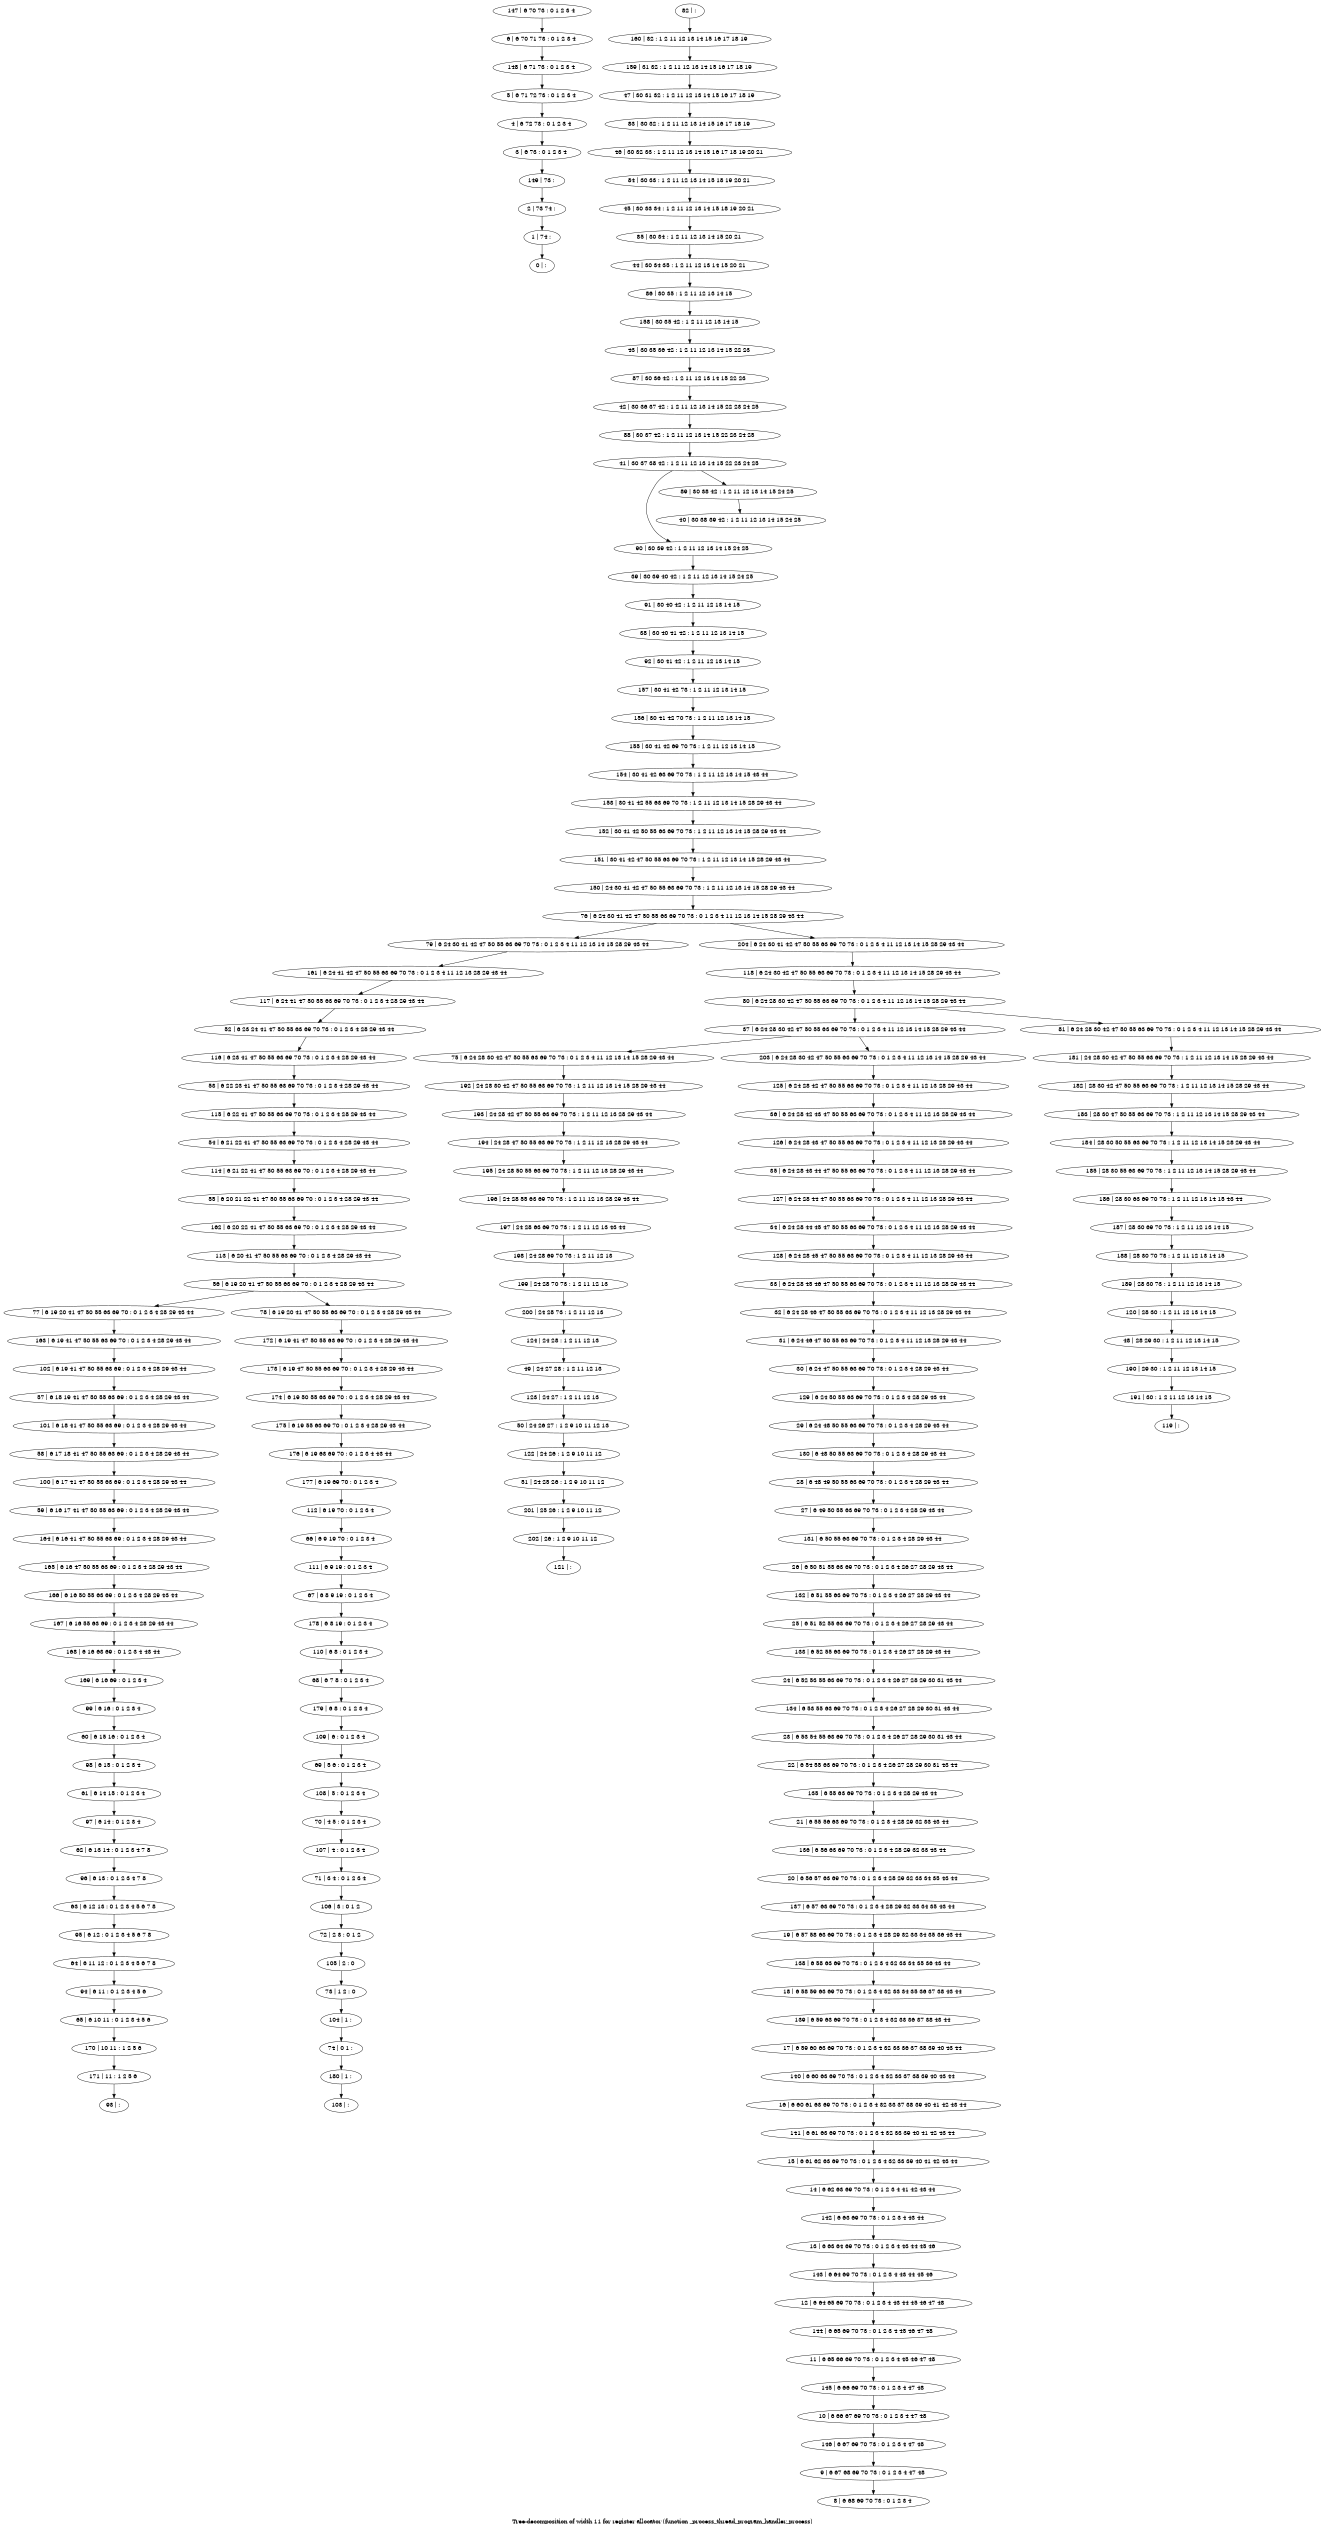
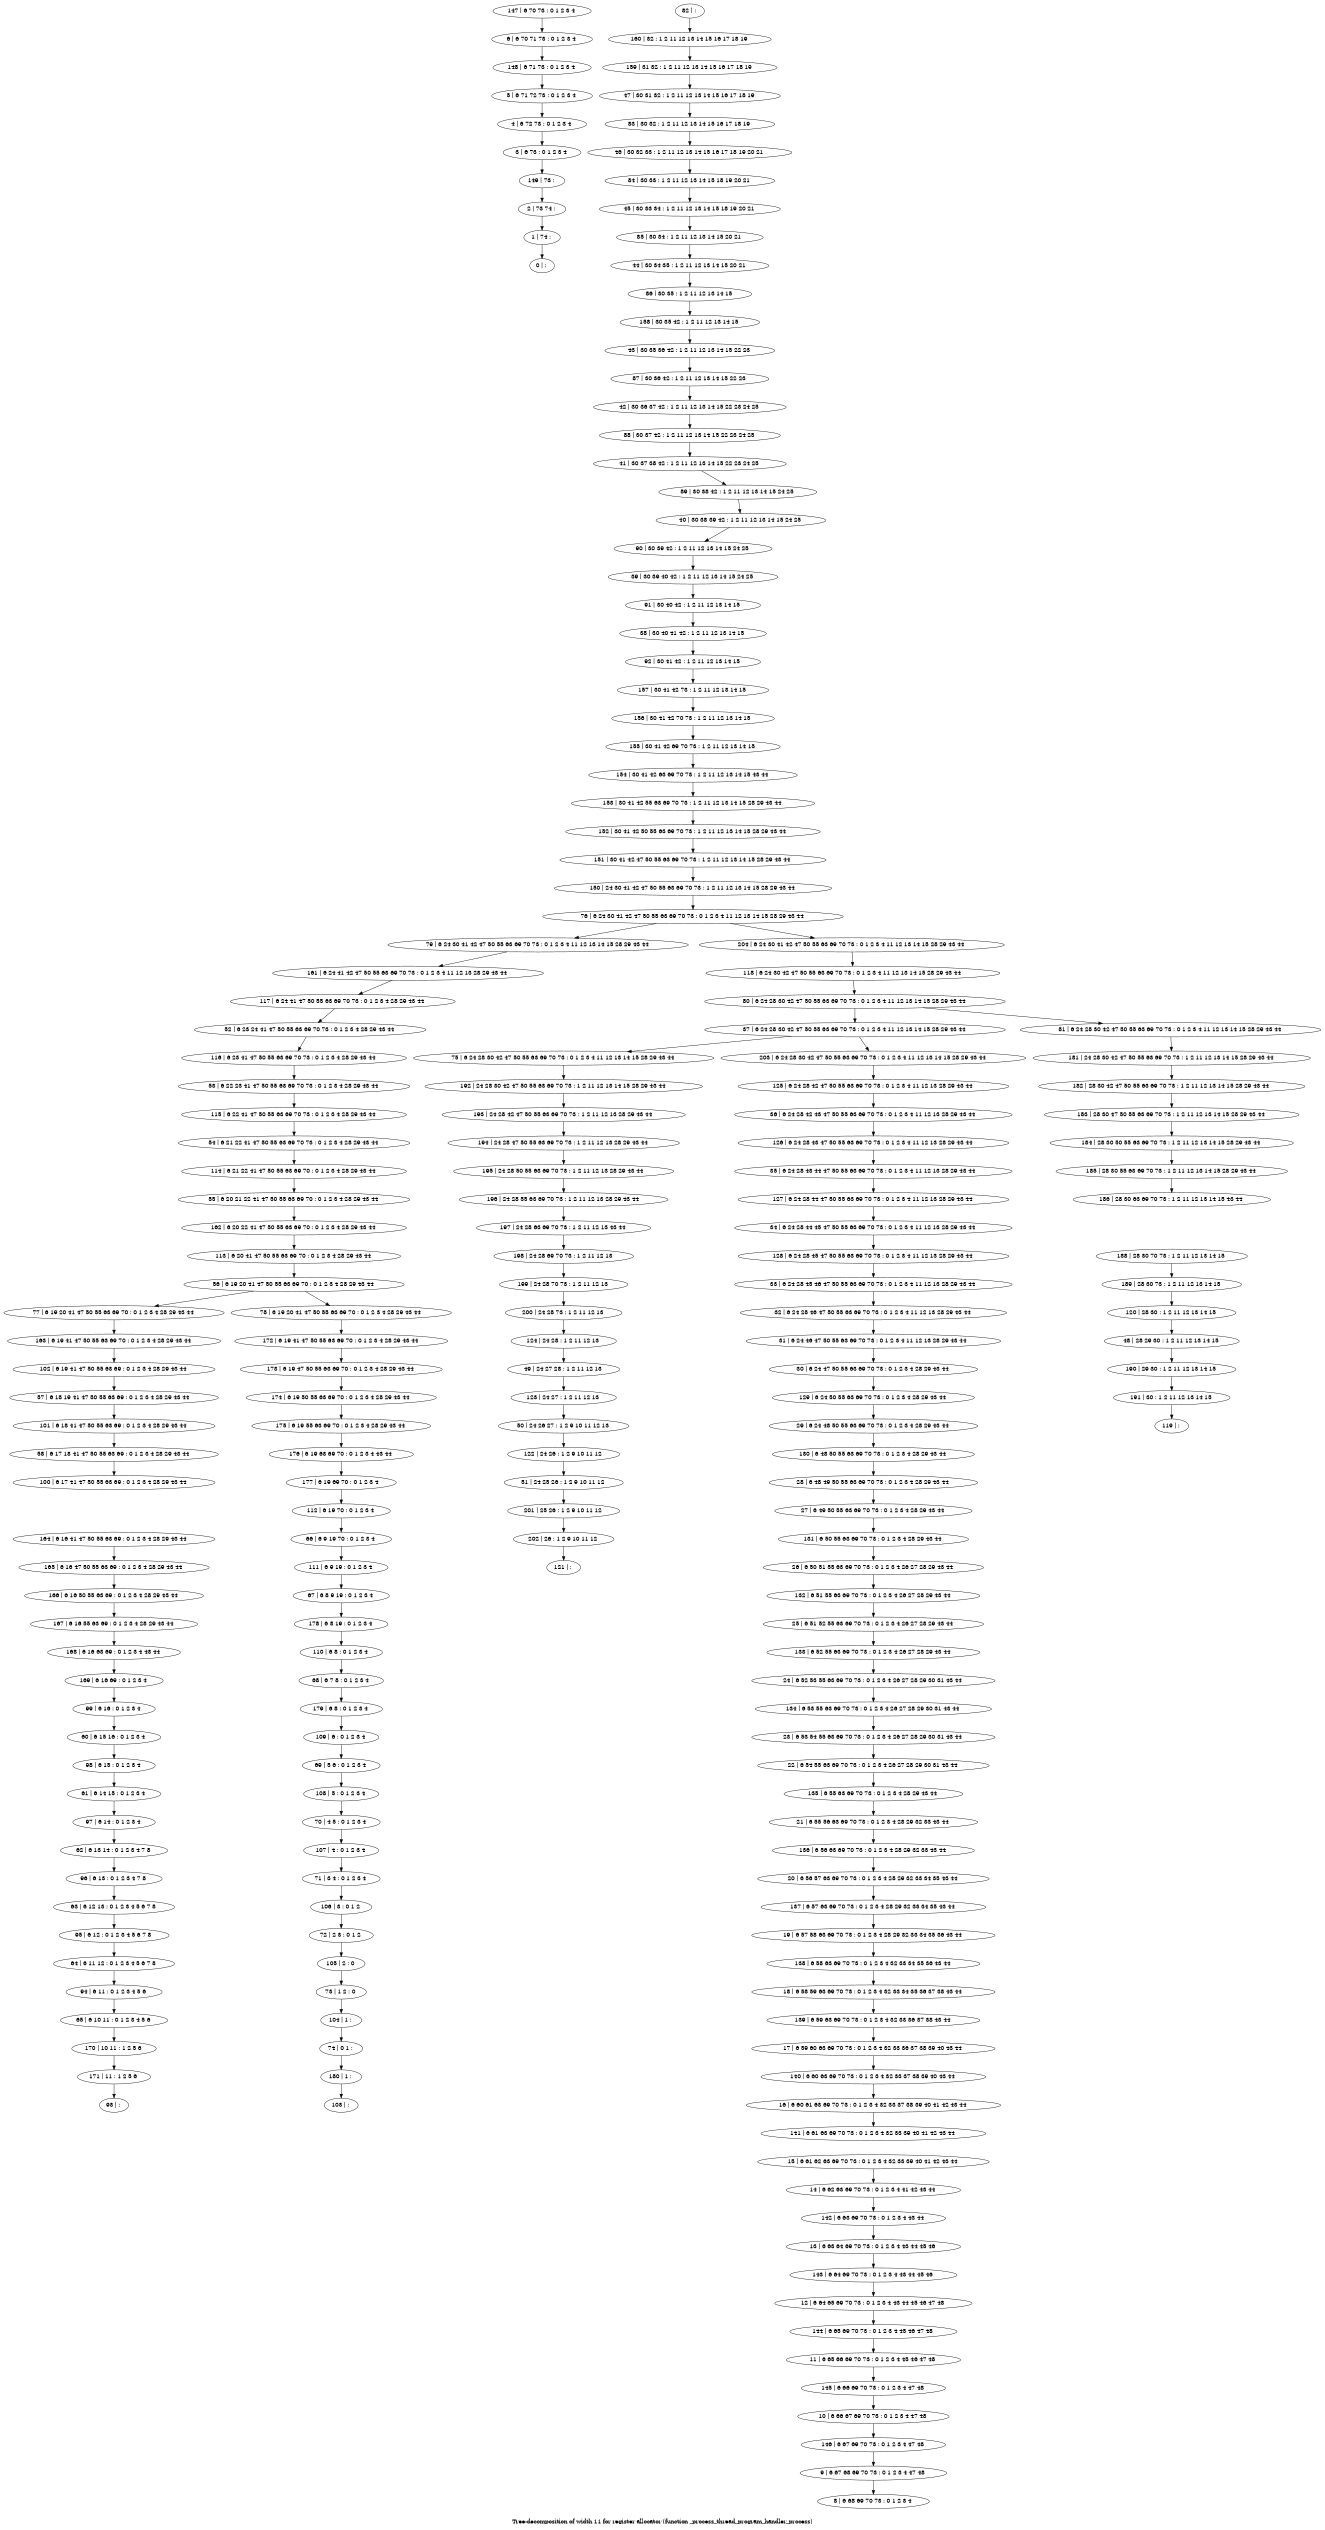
(647, 504) -> (719, 534)
none -> (564, 1212)
(1172, 1228) -> none
(114, 1511) -> none
(873, 2146) -> none
